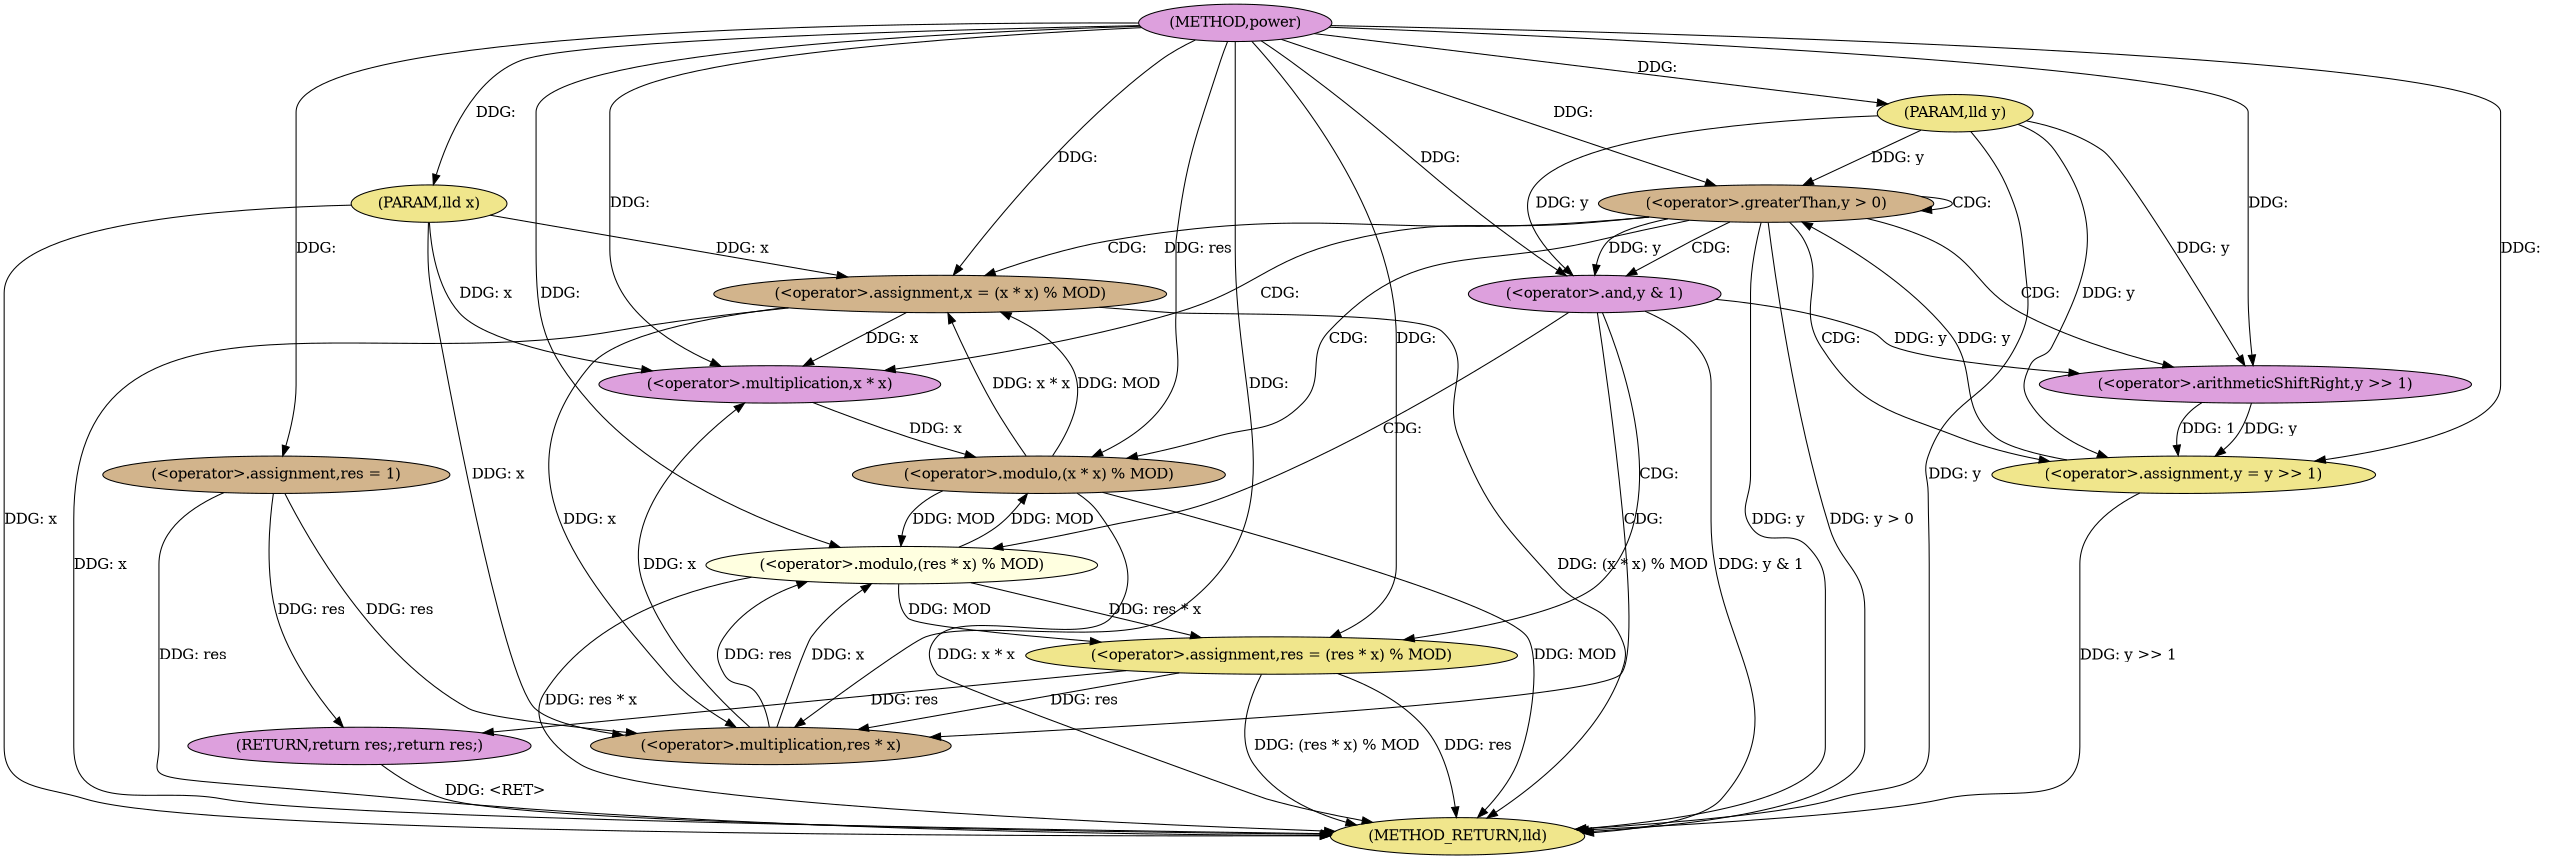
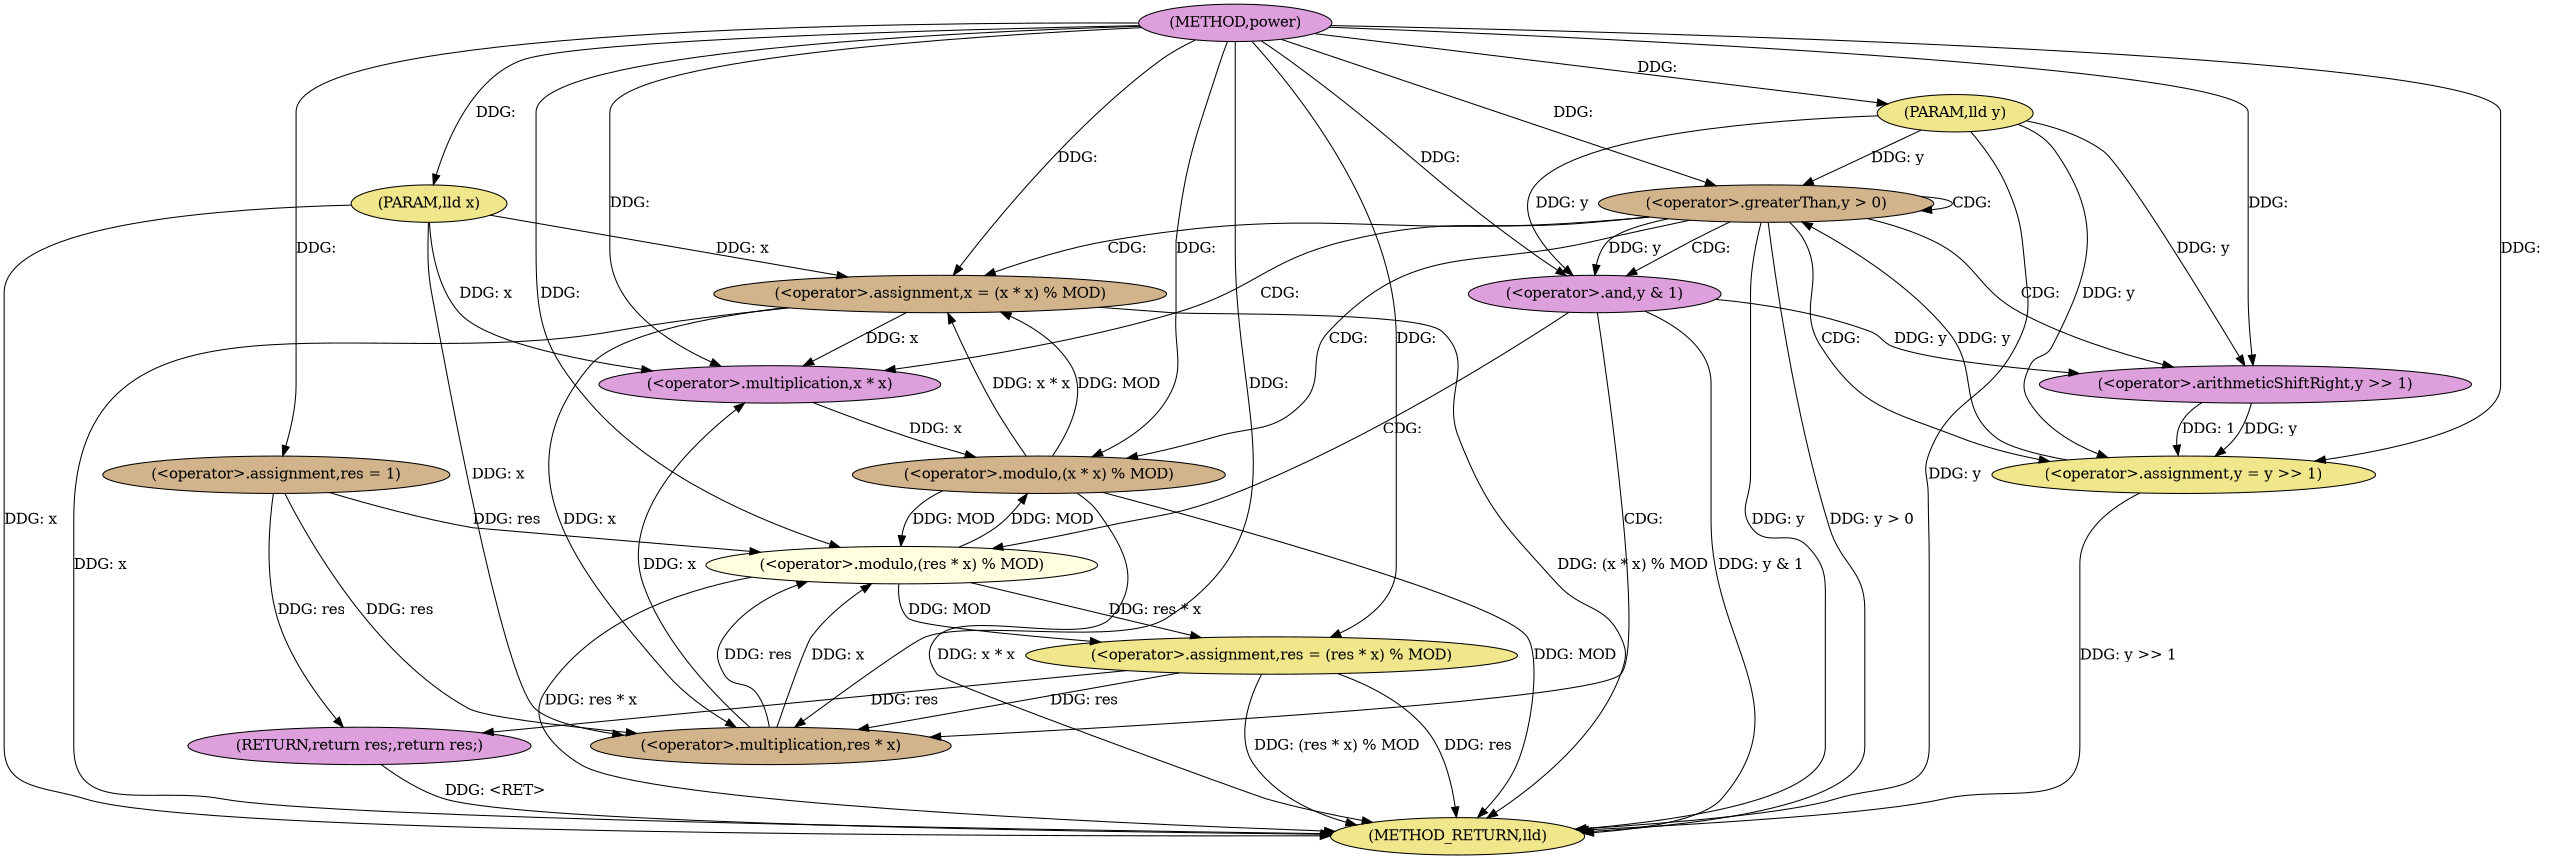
(1198, 249) -> (1198, 249)
(1620, 557) -> none
(399, 798) -> (538, 533)
